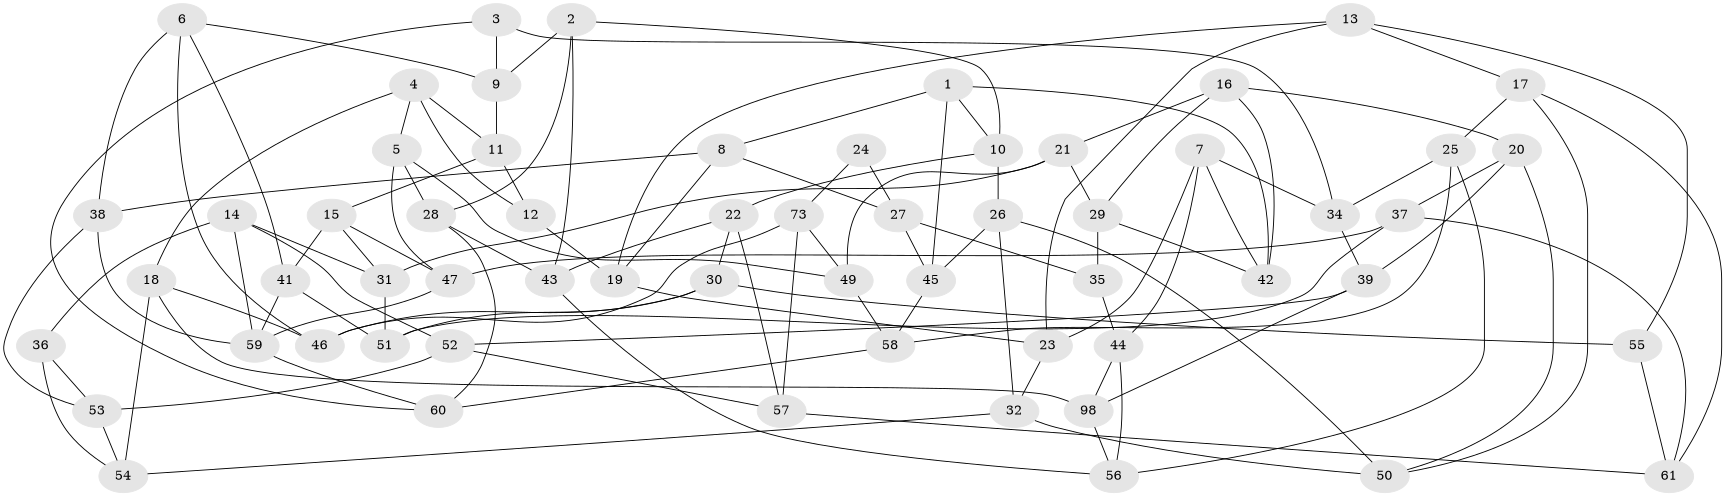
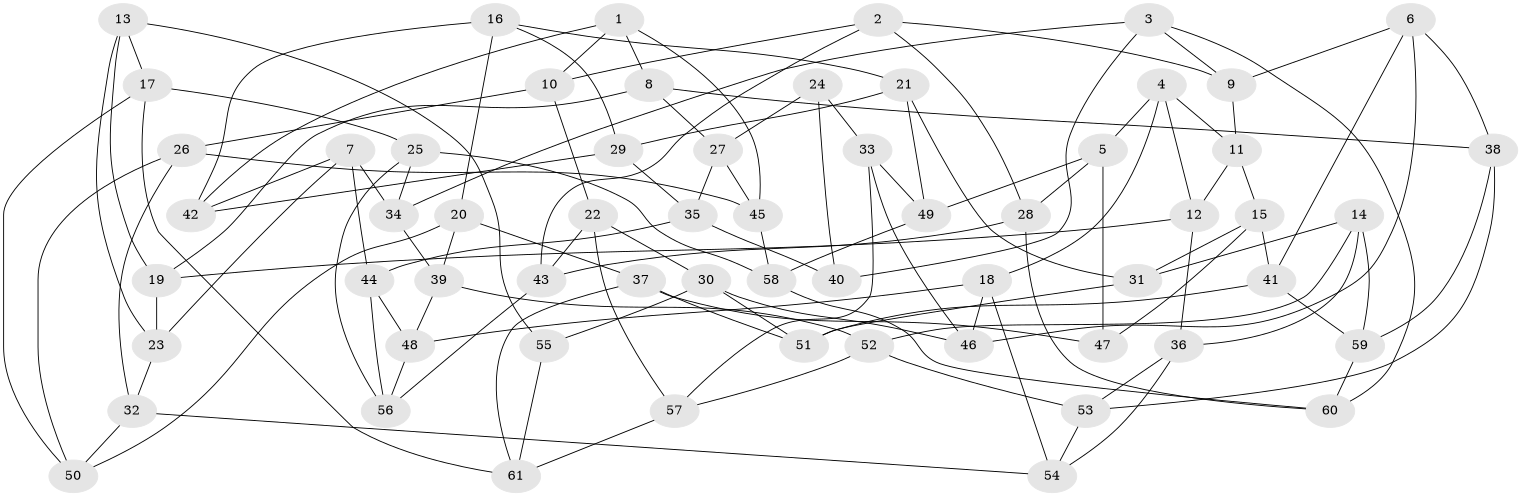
(799, 216) -> (868, 150)
none -> (1188, 273)
none -> (837, 281)
(352, 313) -> none
(1089, 411) -> (410, 346)
